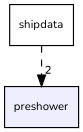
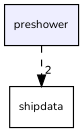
(42, 60) -> (42, 60)
